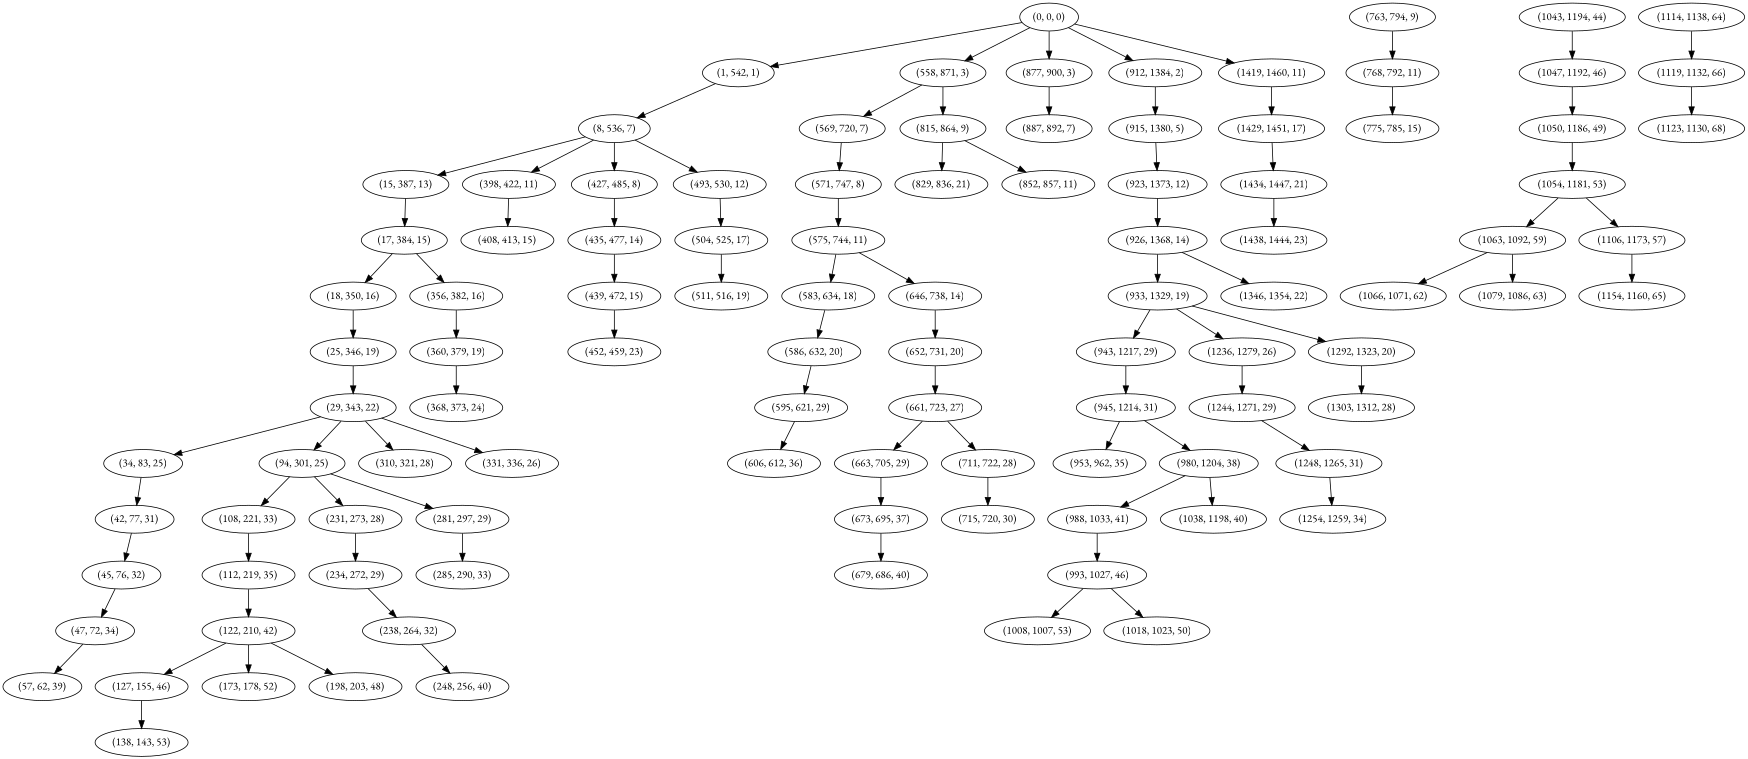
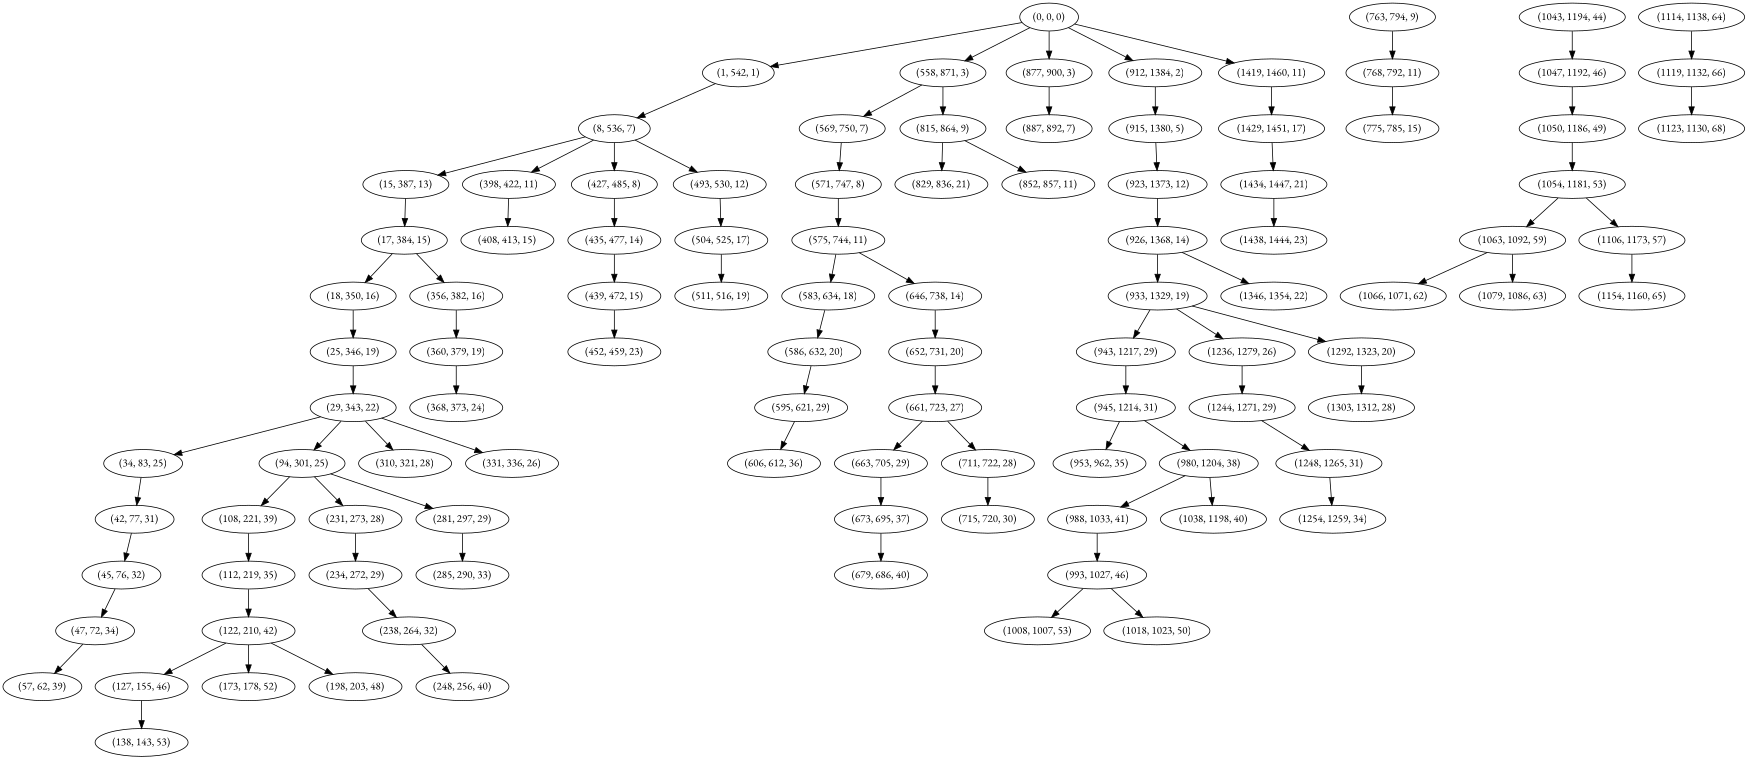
(842, 129) -> (842, 129)
(249, 519) -> (249, 519)
